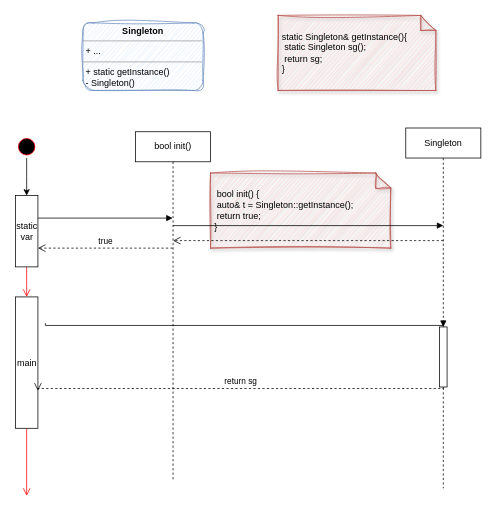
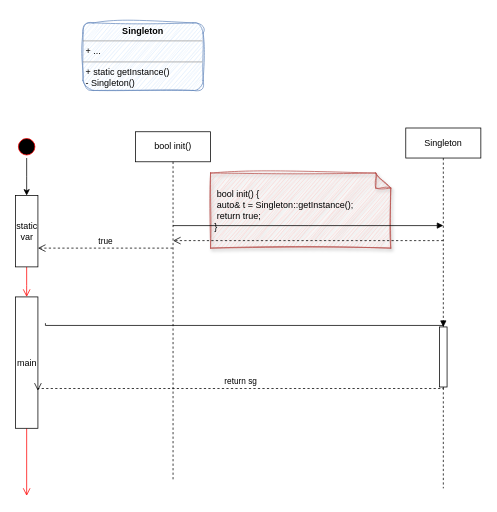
(357, 53) -> none
(165, 218) -> none
